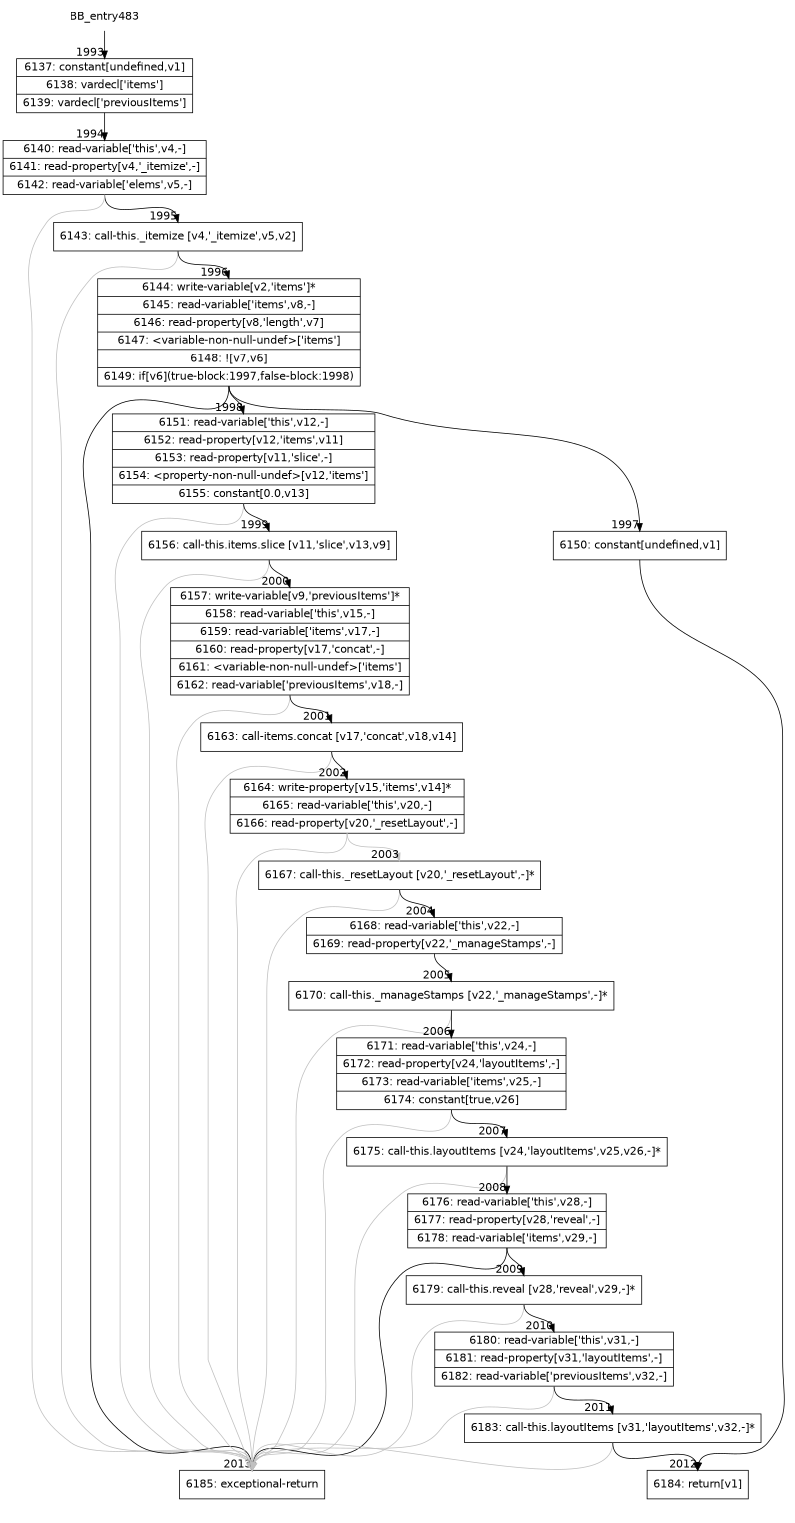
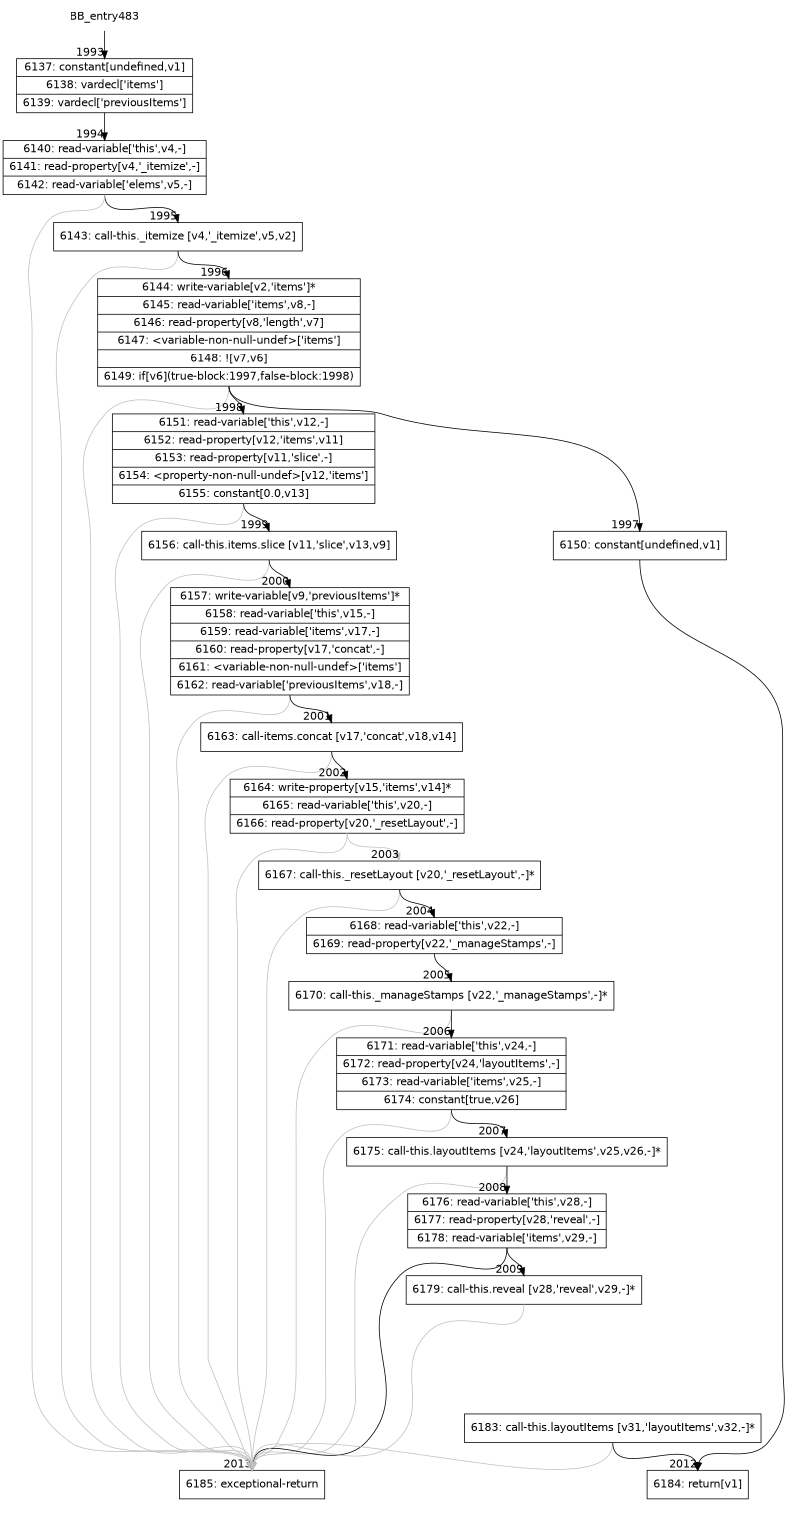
(91, 926) -> (91, 926)
(554, 1359) -> none
